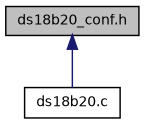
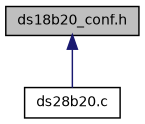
(72, 103) -> (72, 103)
